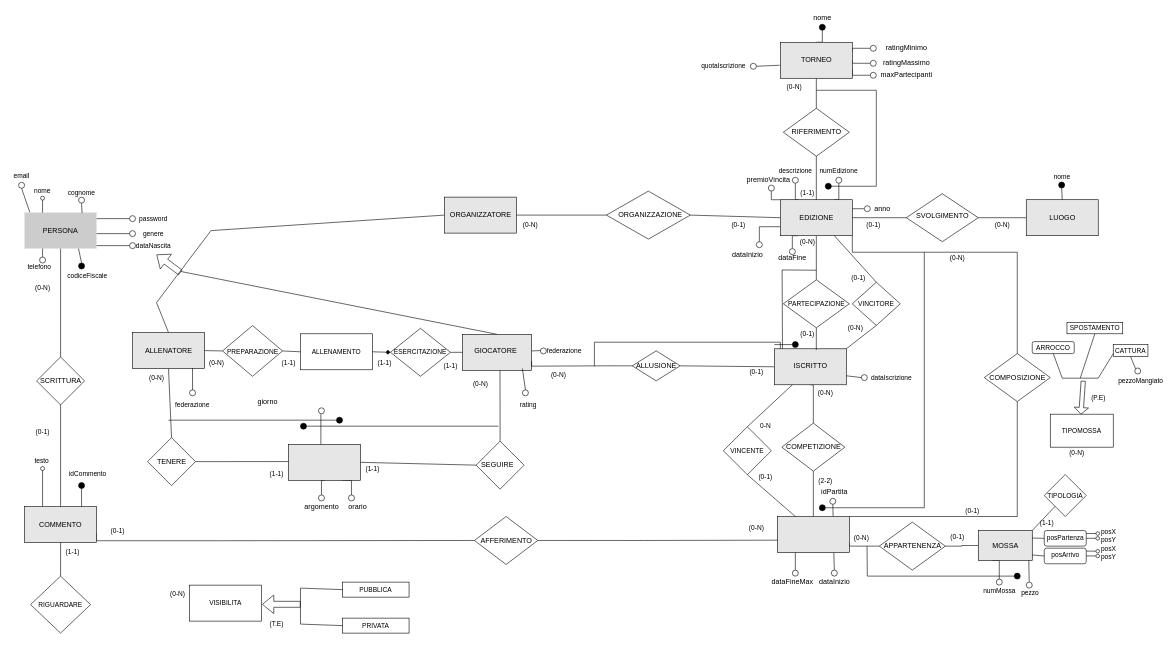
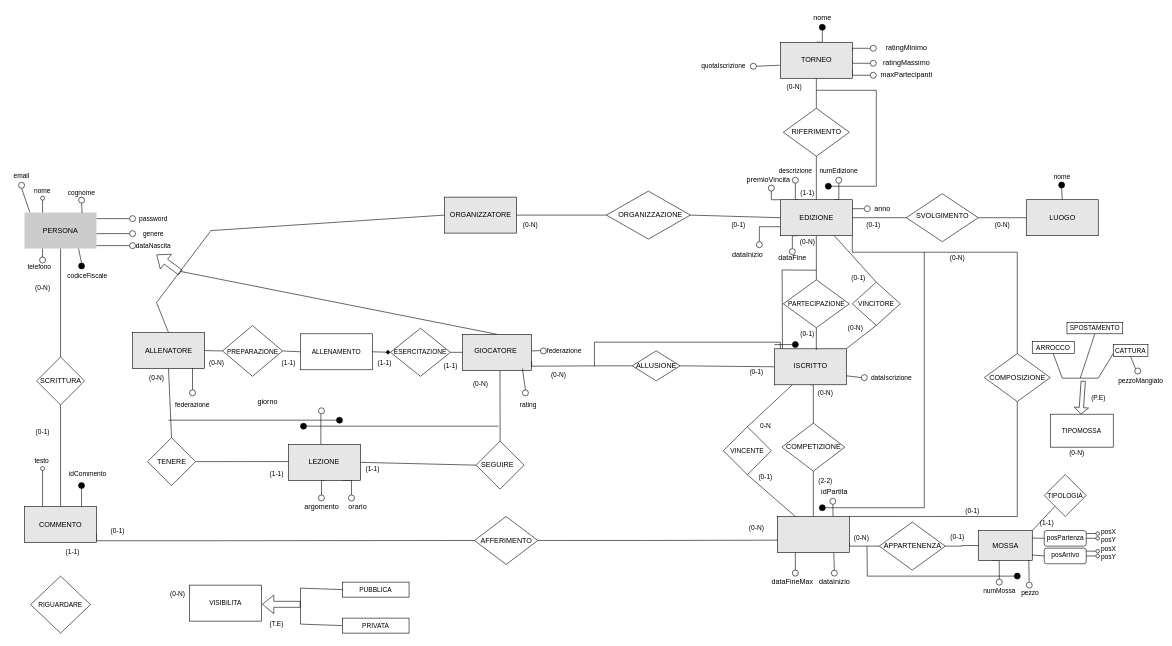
(1053, 348) -> (1053, 348)
none -> (324, 462)
(60, 560) -> none
